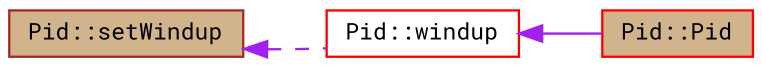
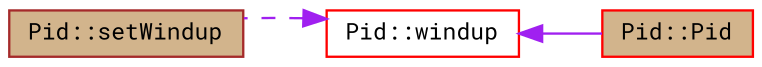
(297, 49) -> (274, 18)
